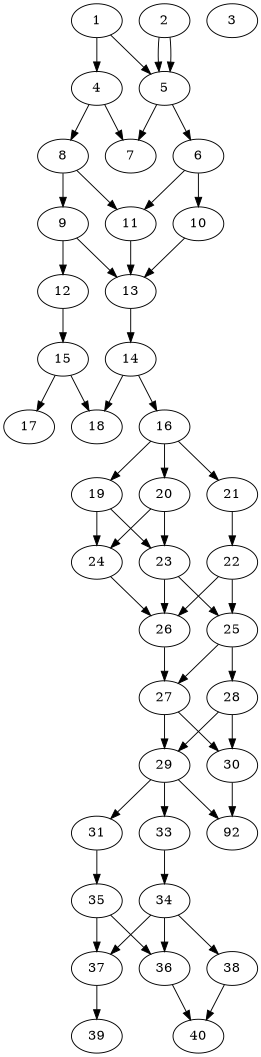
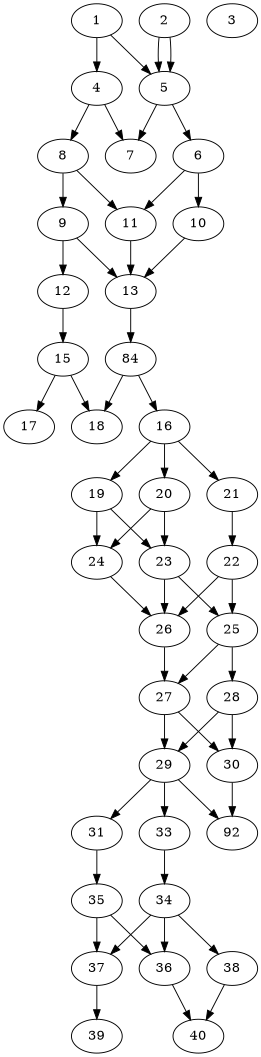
(131, 359) -> (131, 359)
